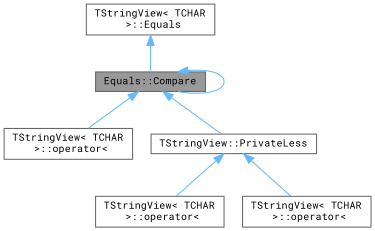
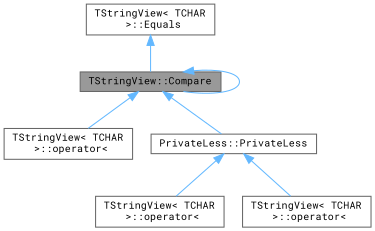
(151, 82) -> (151, 82)
(234, 144) -> (234, 144)
